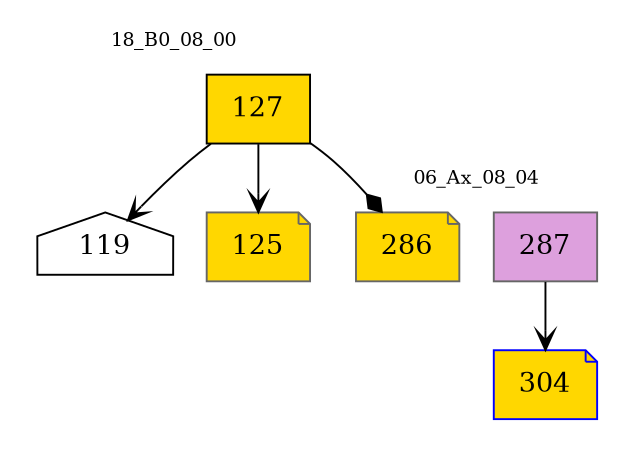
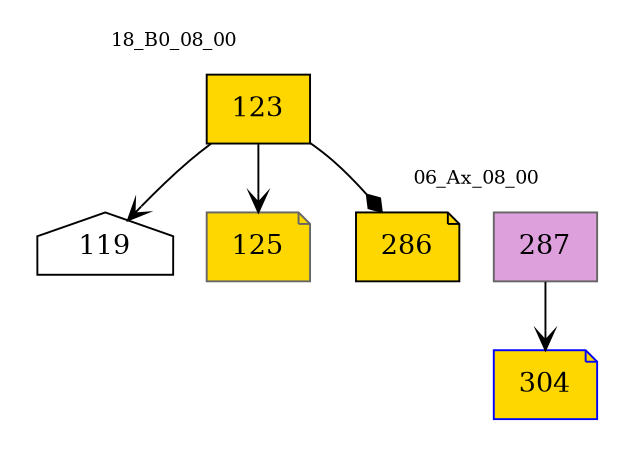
(258, 109) -> (258, 109)
(477, 179) -> (477, 179)
(408, 247) -> (408, 247)
